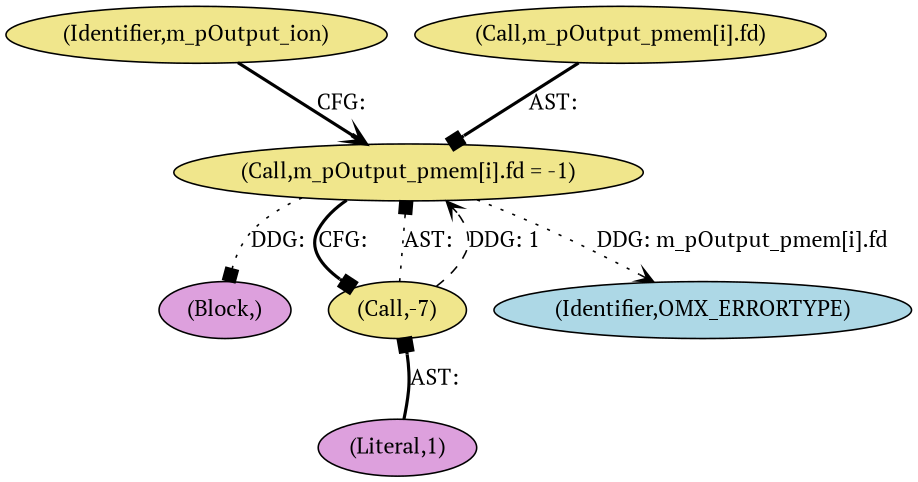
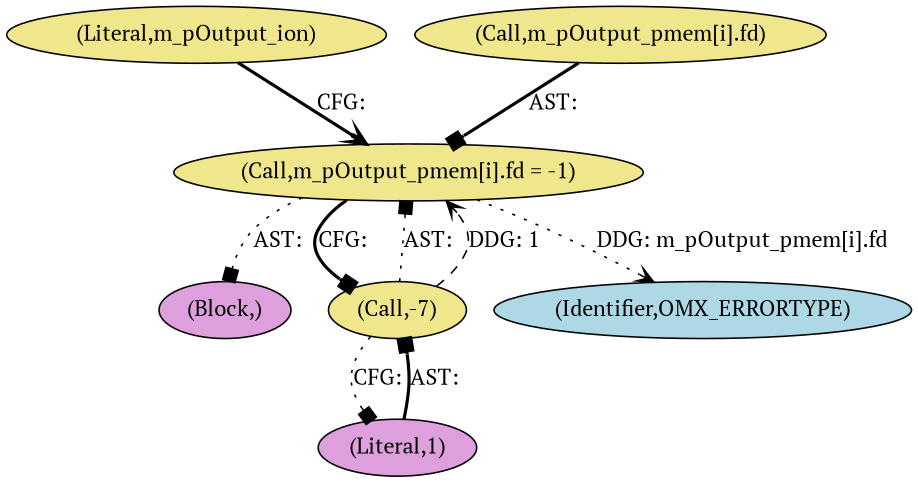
(197, 35) -> (197, 35)
(281, 241) -> (281, 241)
none -> (352, 371)
